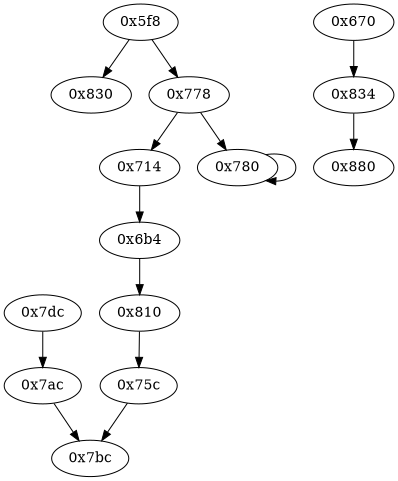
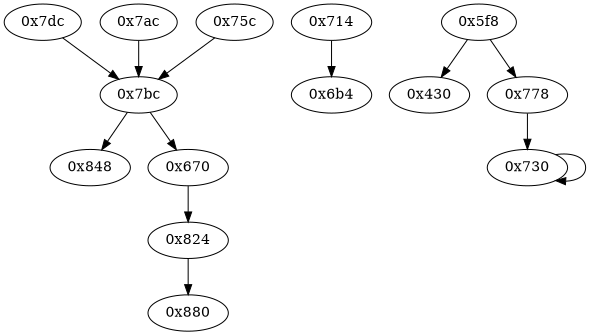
(91, 95) -> (429, 95)
(354, 95) -> (188, 240)
none -> (160, 127)
(167, 127) -> none
none -> (90, 168)
(238, 168) -> (527, 168)
(140, 313) -> none
(43, 344) -> (87, 56)
